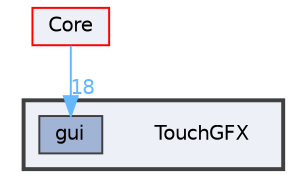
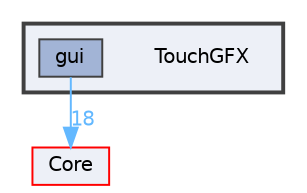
(71, 71) -> (71, 105)
